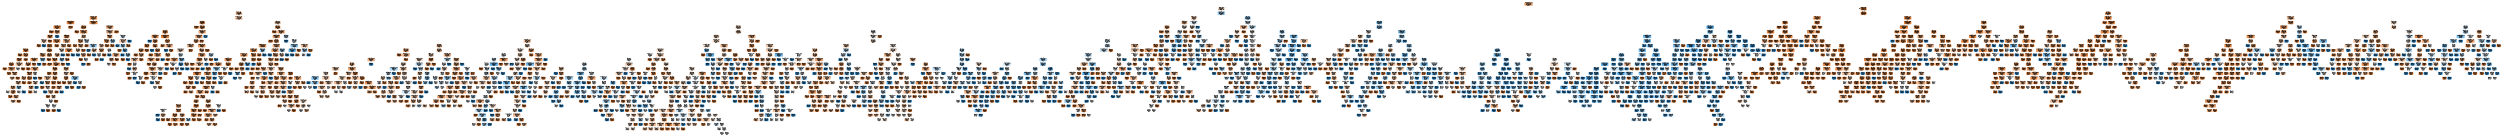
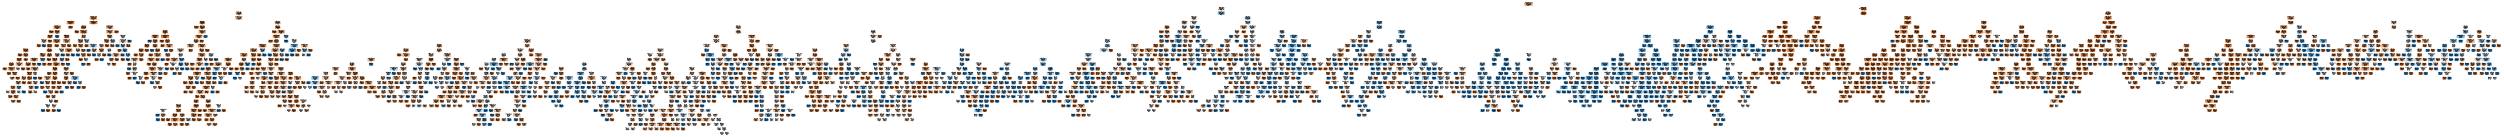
none -> (162, 41)
(1757, 78) -> (1757, 78)
(1812, 78) -> (1812, 78)
